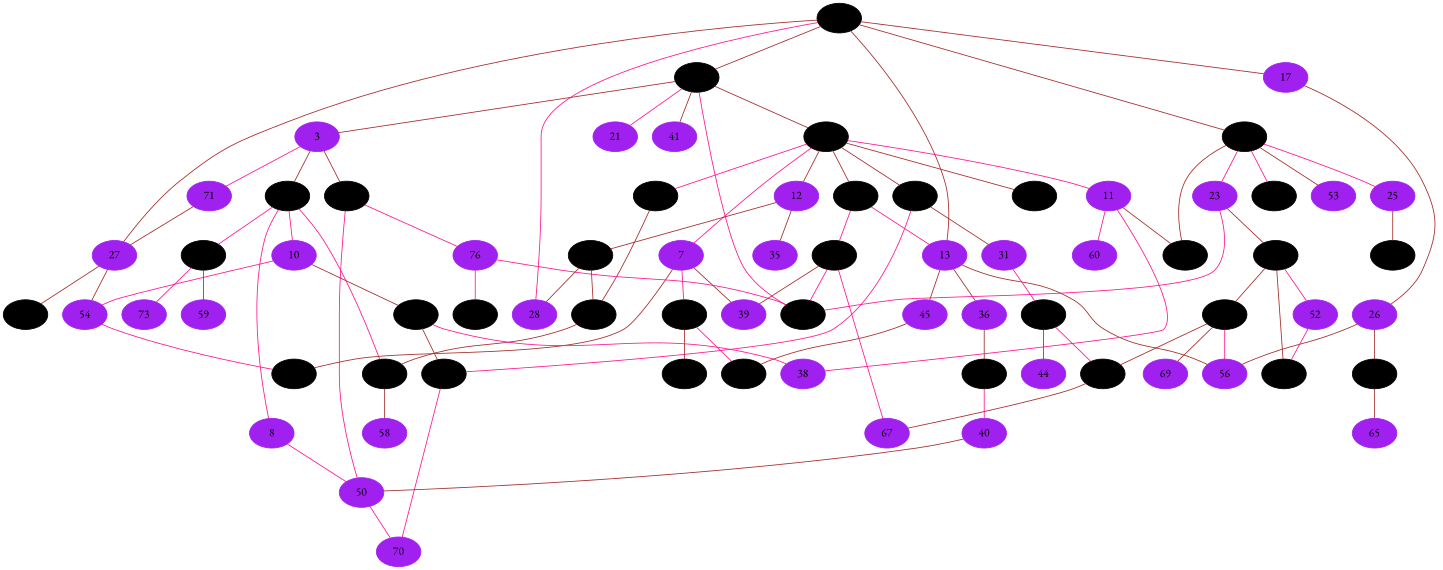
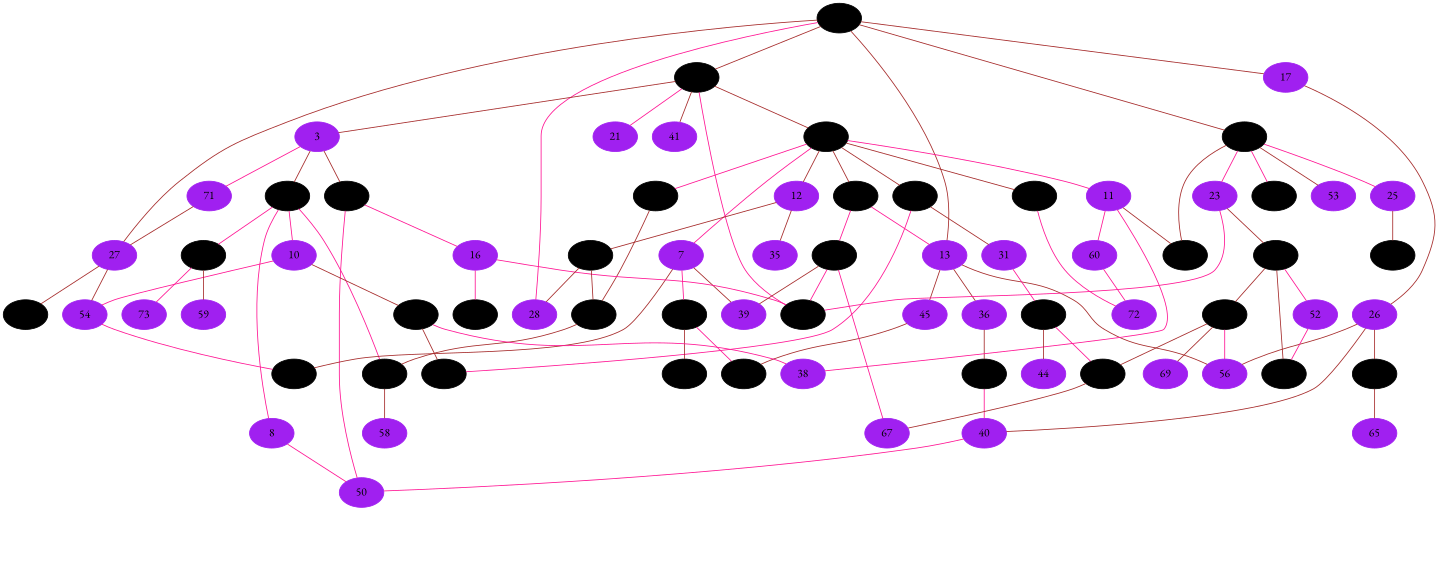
(475, 255) -> (475, 255)
none -> (1134, 315)
none -> (1201, 416)
(675, 474) -> (675, 474)
(399, 552) -> none
